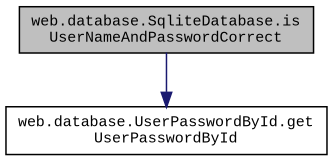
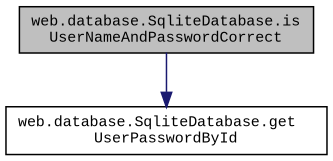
(166, 131) -> (166, 131)
